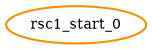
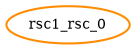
(76, 25) -> (68, 25)
